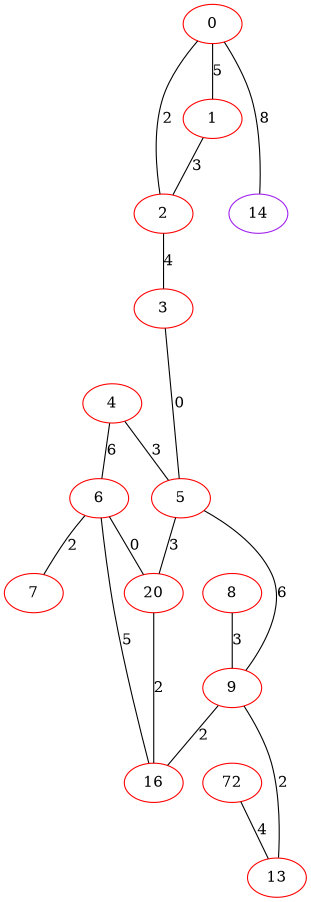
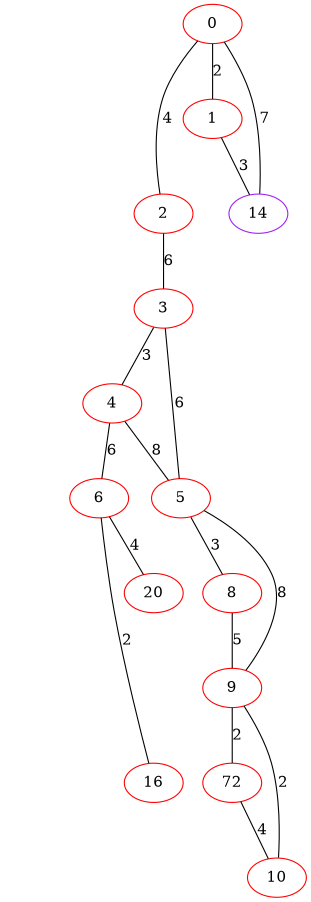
(218, 71) -> (218, 71)
(168, 119) -> (168, 119)
(265, 119) -> (265, 119)
(188, 166) -> (236, 166)
(169, 261) -> (169, 261)
none -> (138, 356)
(180, 403) -> (180, 403)
(157, 451) -> (157, 451)
(135, 546) -> (135, 546)
(167, 546) -> (207, 546)
(34, 593) -> none
(282, 593) -> (282, 593)
(128, 641) -> (128, 641)
(238, 641) -> (238, 641)
(154, 688) -> none
(193, 735) -> (232, 735)
(277, 878) -> (277, 878)
